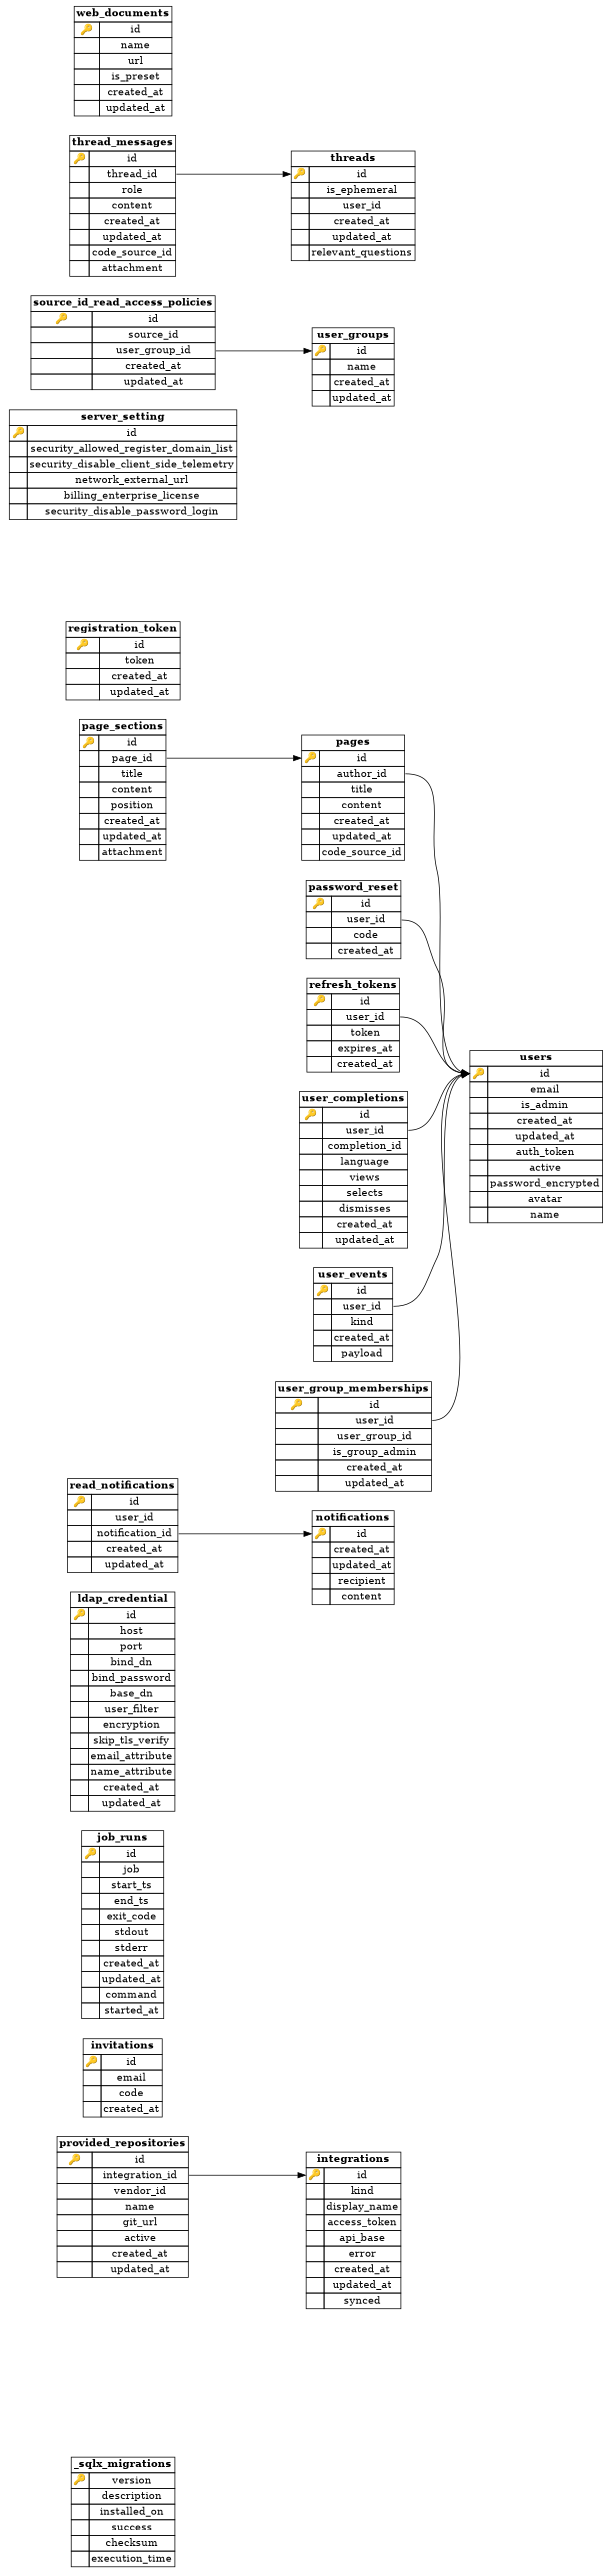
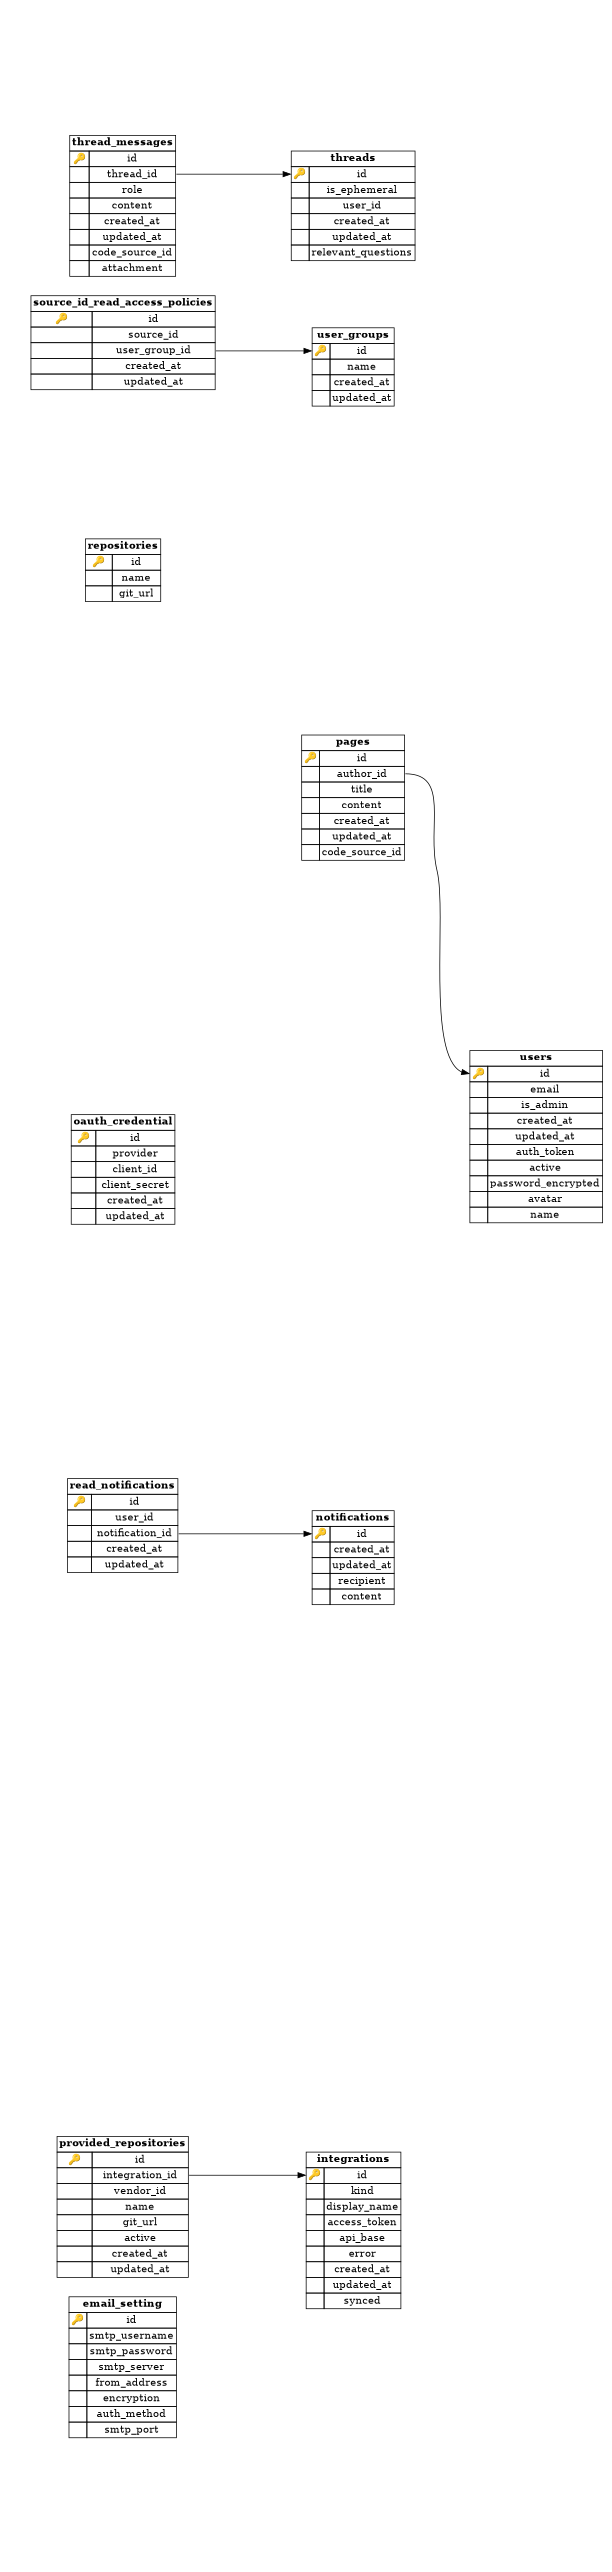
(123, 61) -> none
(123, 464) -> none
none -> (123, 570)
(123, 660) -> none
(123, 789) -> none
(353, 919) -> none
(353, 1025) -> none
none -> (123, 1169)
(353, 1170) -> none
(353, 1315) -> none
(353, 1436) -> none
(123, 1702) -> none
(123, 1925) -> none
(123, 2078) -> none
none -> (123, 2367)
(123, 2512) -> none
